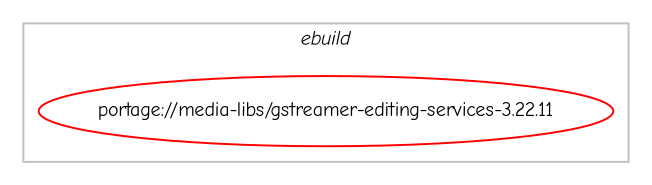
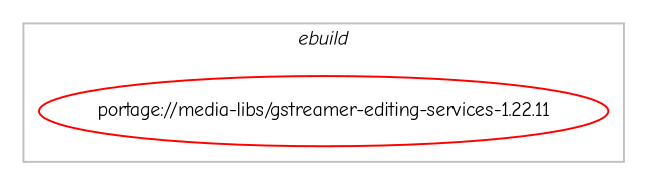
(326, 111) -> (324, 111)
